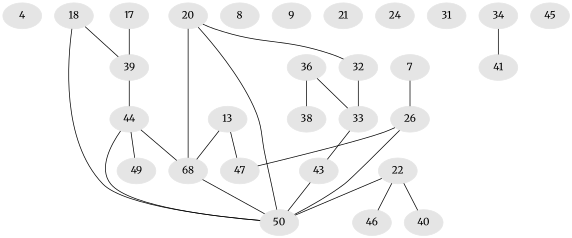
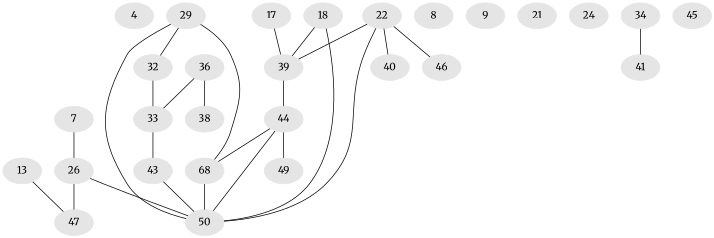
(188, 16) -> (186, 16)
(447, 16) -> none
none -> (335, 41)
(208, 145) -> none
